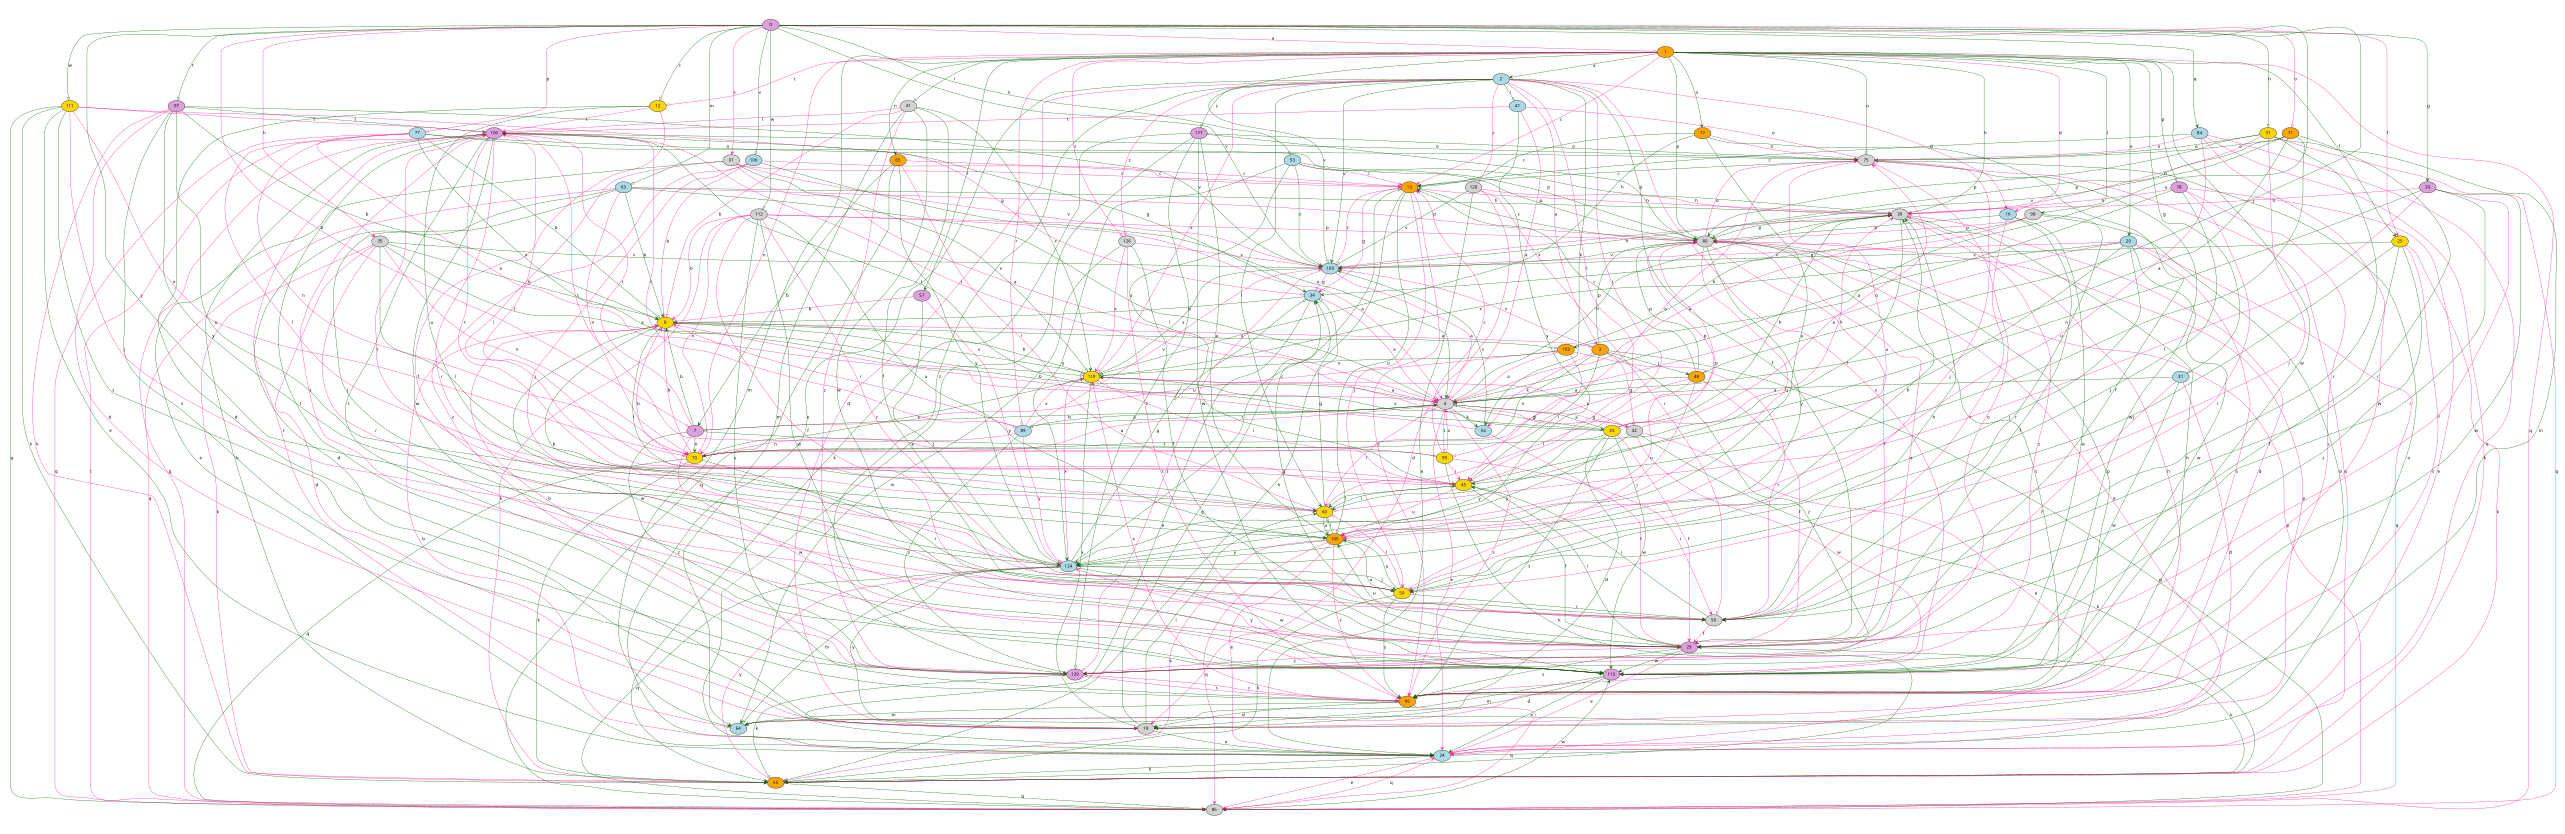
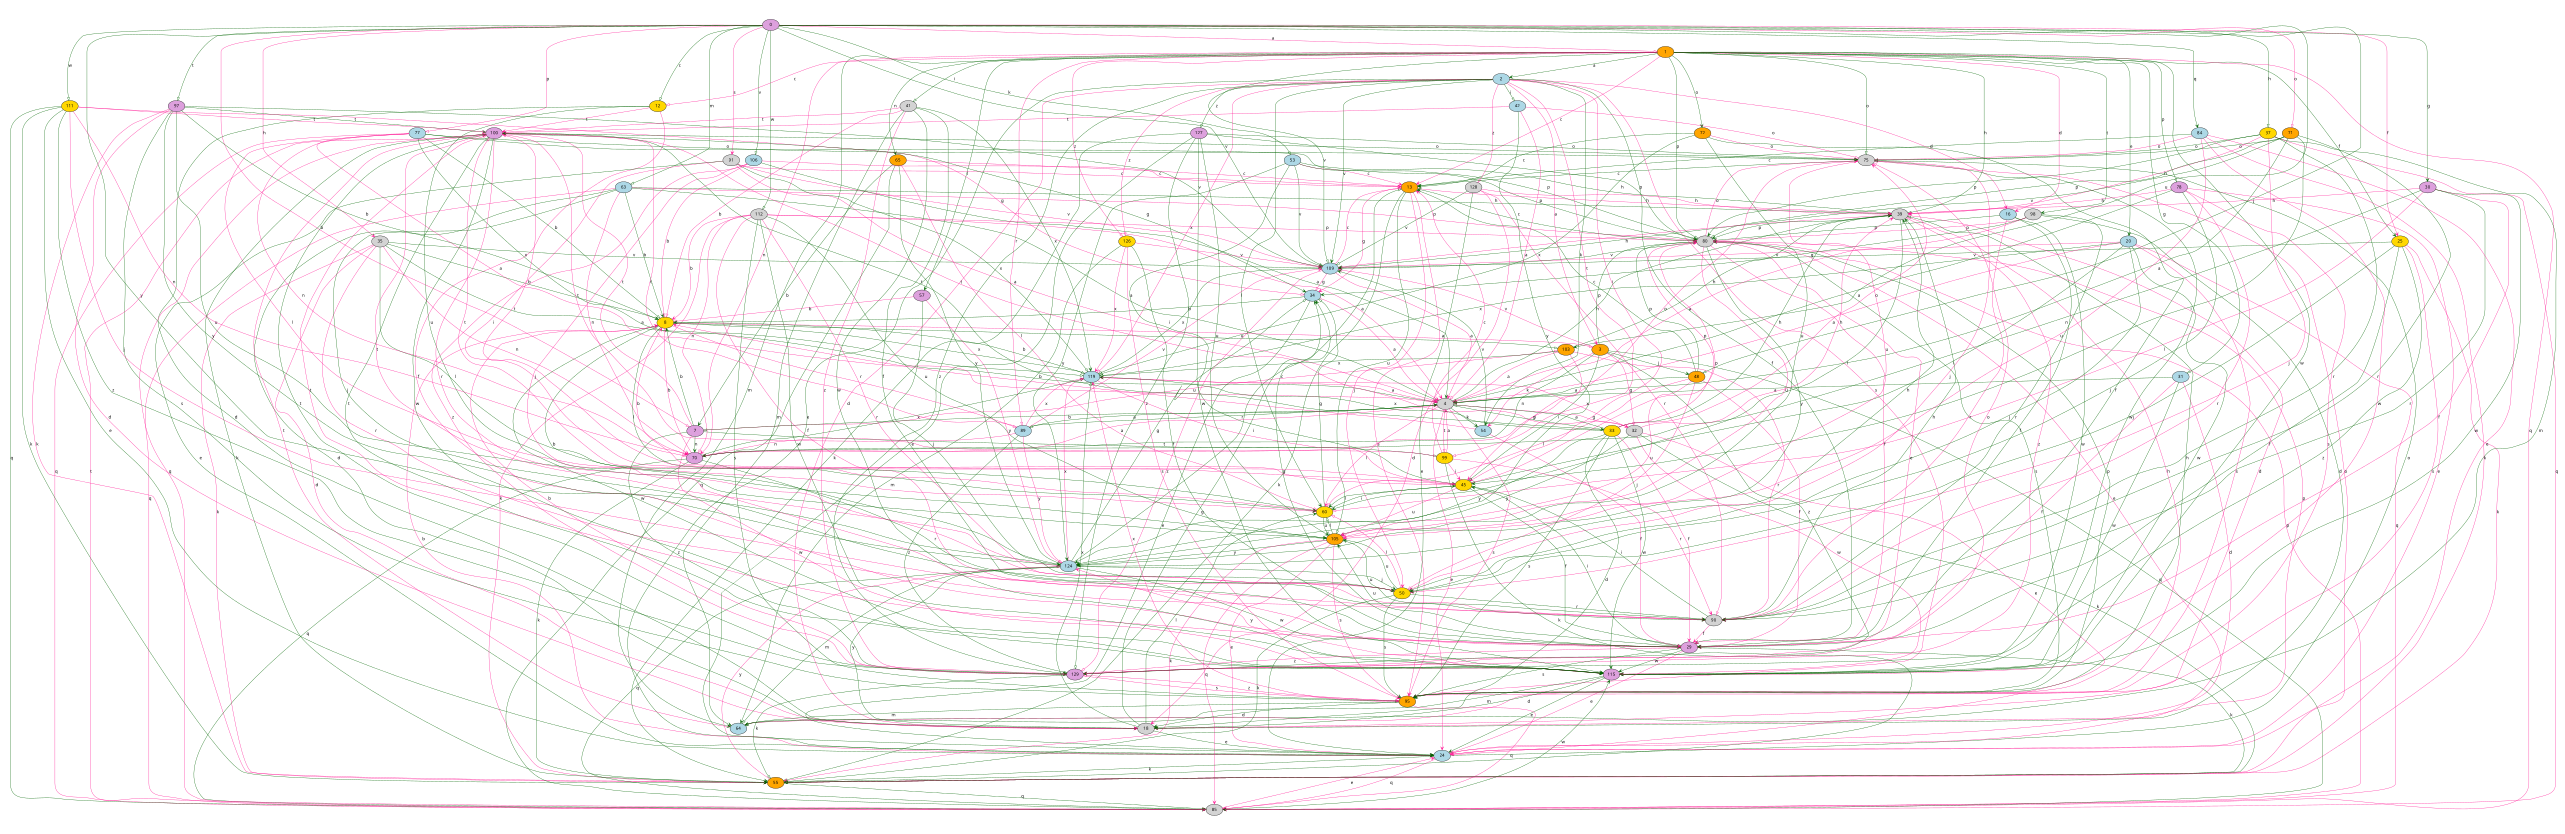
(1127, 241) -> (1127, 241)
(1092, 377) -> (1092, 377)
(695, 458) -> (695, 458)
